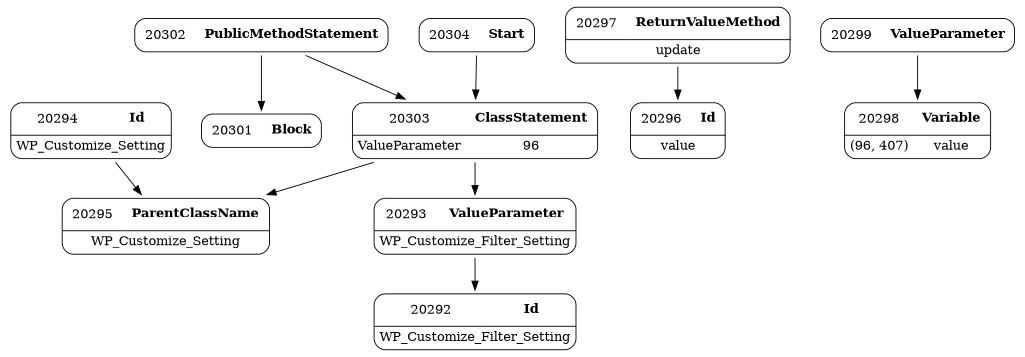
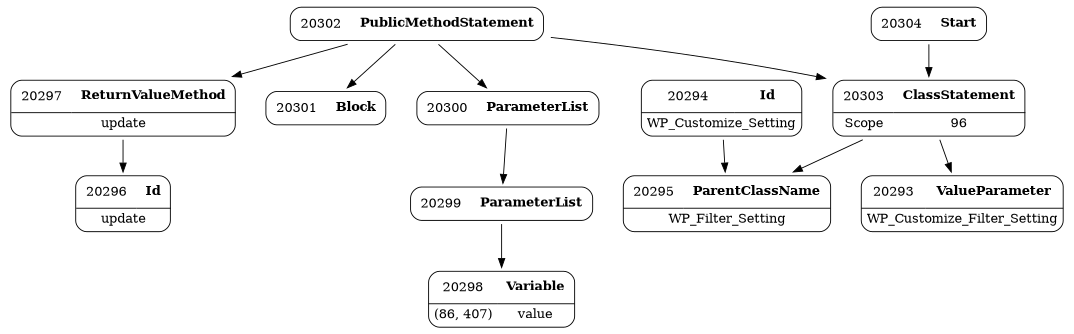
(948, 34) -> (531, 203)
none -> (294, 59)
none -> (508, 108)
(410, 146) -> (864, 123)
(678, 146) -> (123, 219)
(879, 146) -> (463, 315)
(166, 242) -> (727, 219)
(475, 322) -> none
